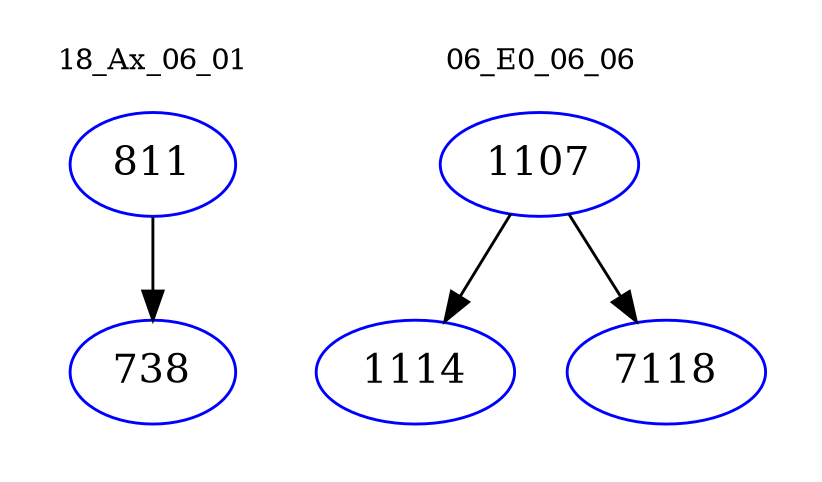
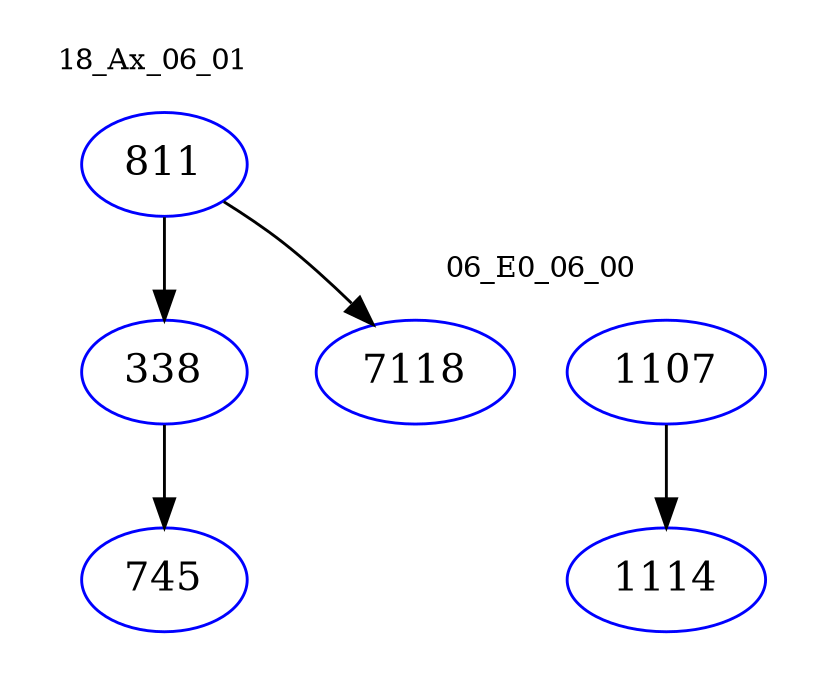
(541, 62) -> (541, 270)
(595, 255) -> (313, 267)
(153, 372) -> (164, 372)
none -> (164, 580)
